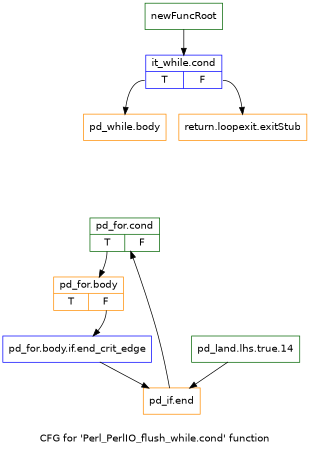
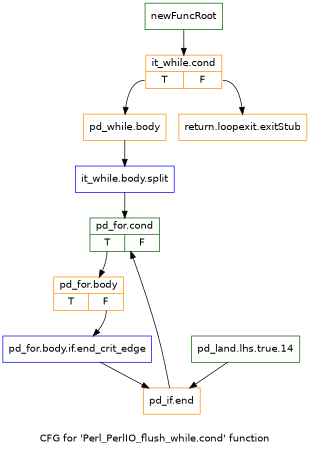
(184, 72) -> (184, 72)
none -> (125, 179)
